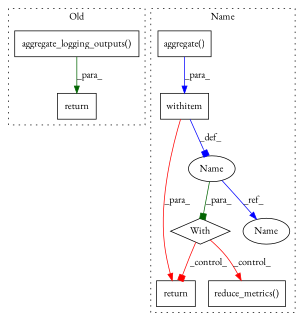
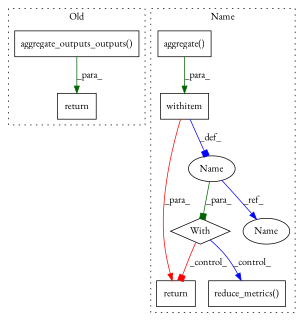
(77, 44) -> (77, 44)
(185, 71) -> (185, 71)
(226, 256) -> (226, 256)
